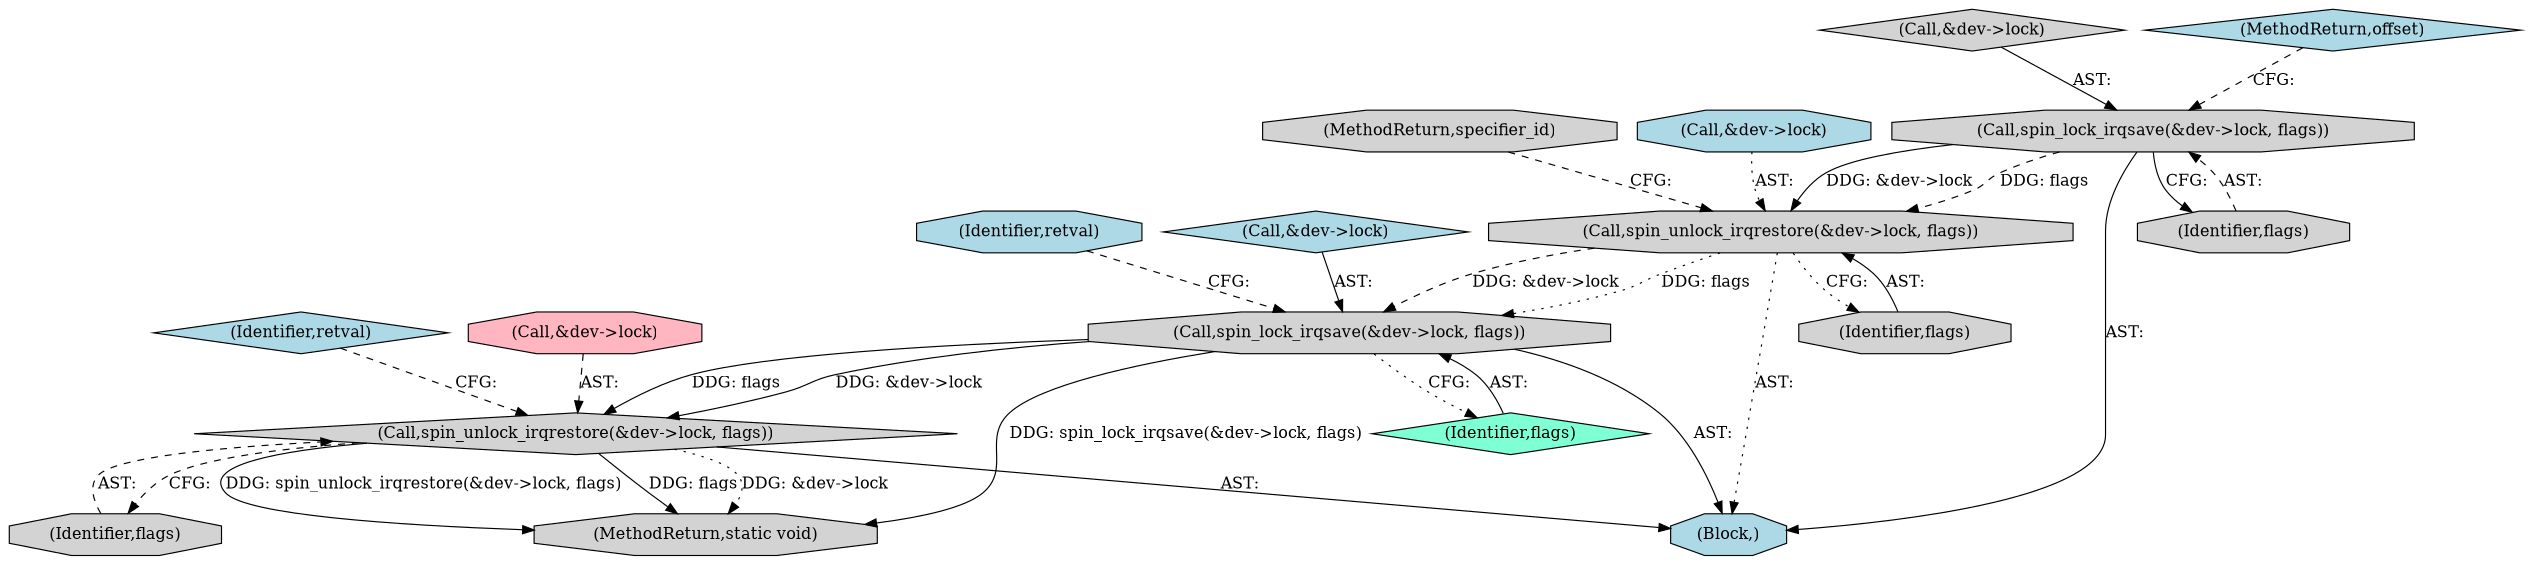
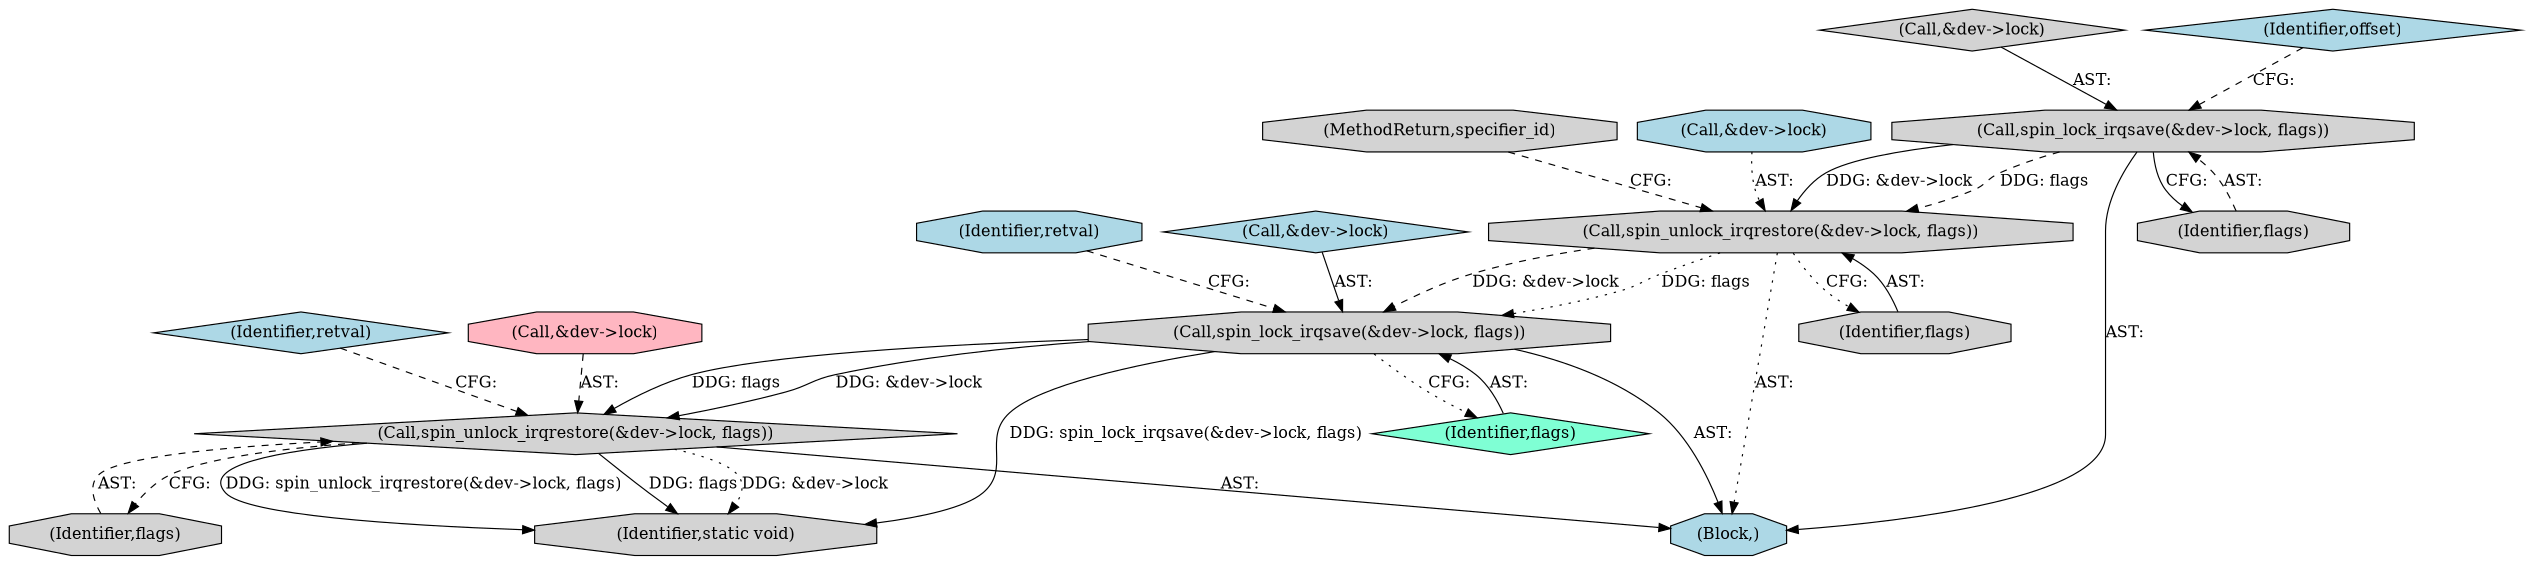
(2333, 30) -> (2333, 30)
(706, 535) -> (706, 535)
